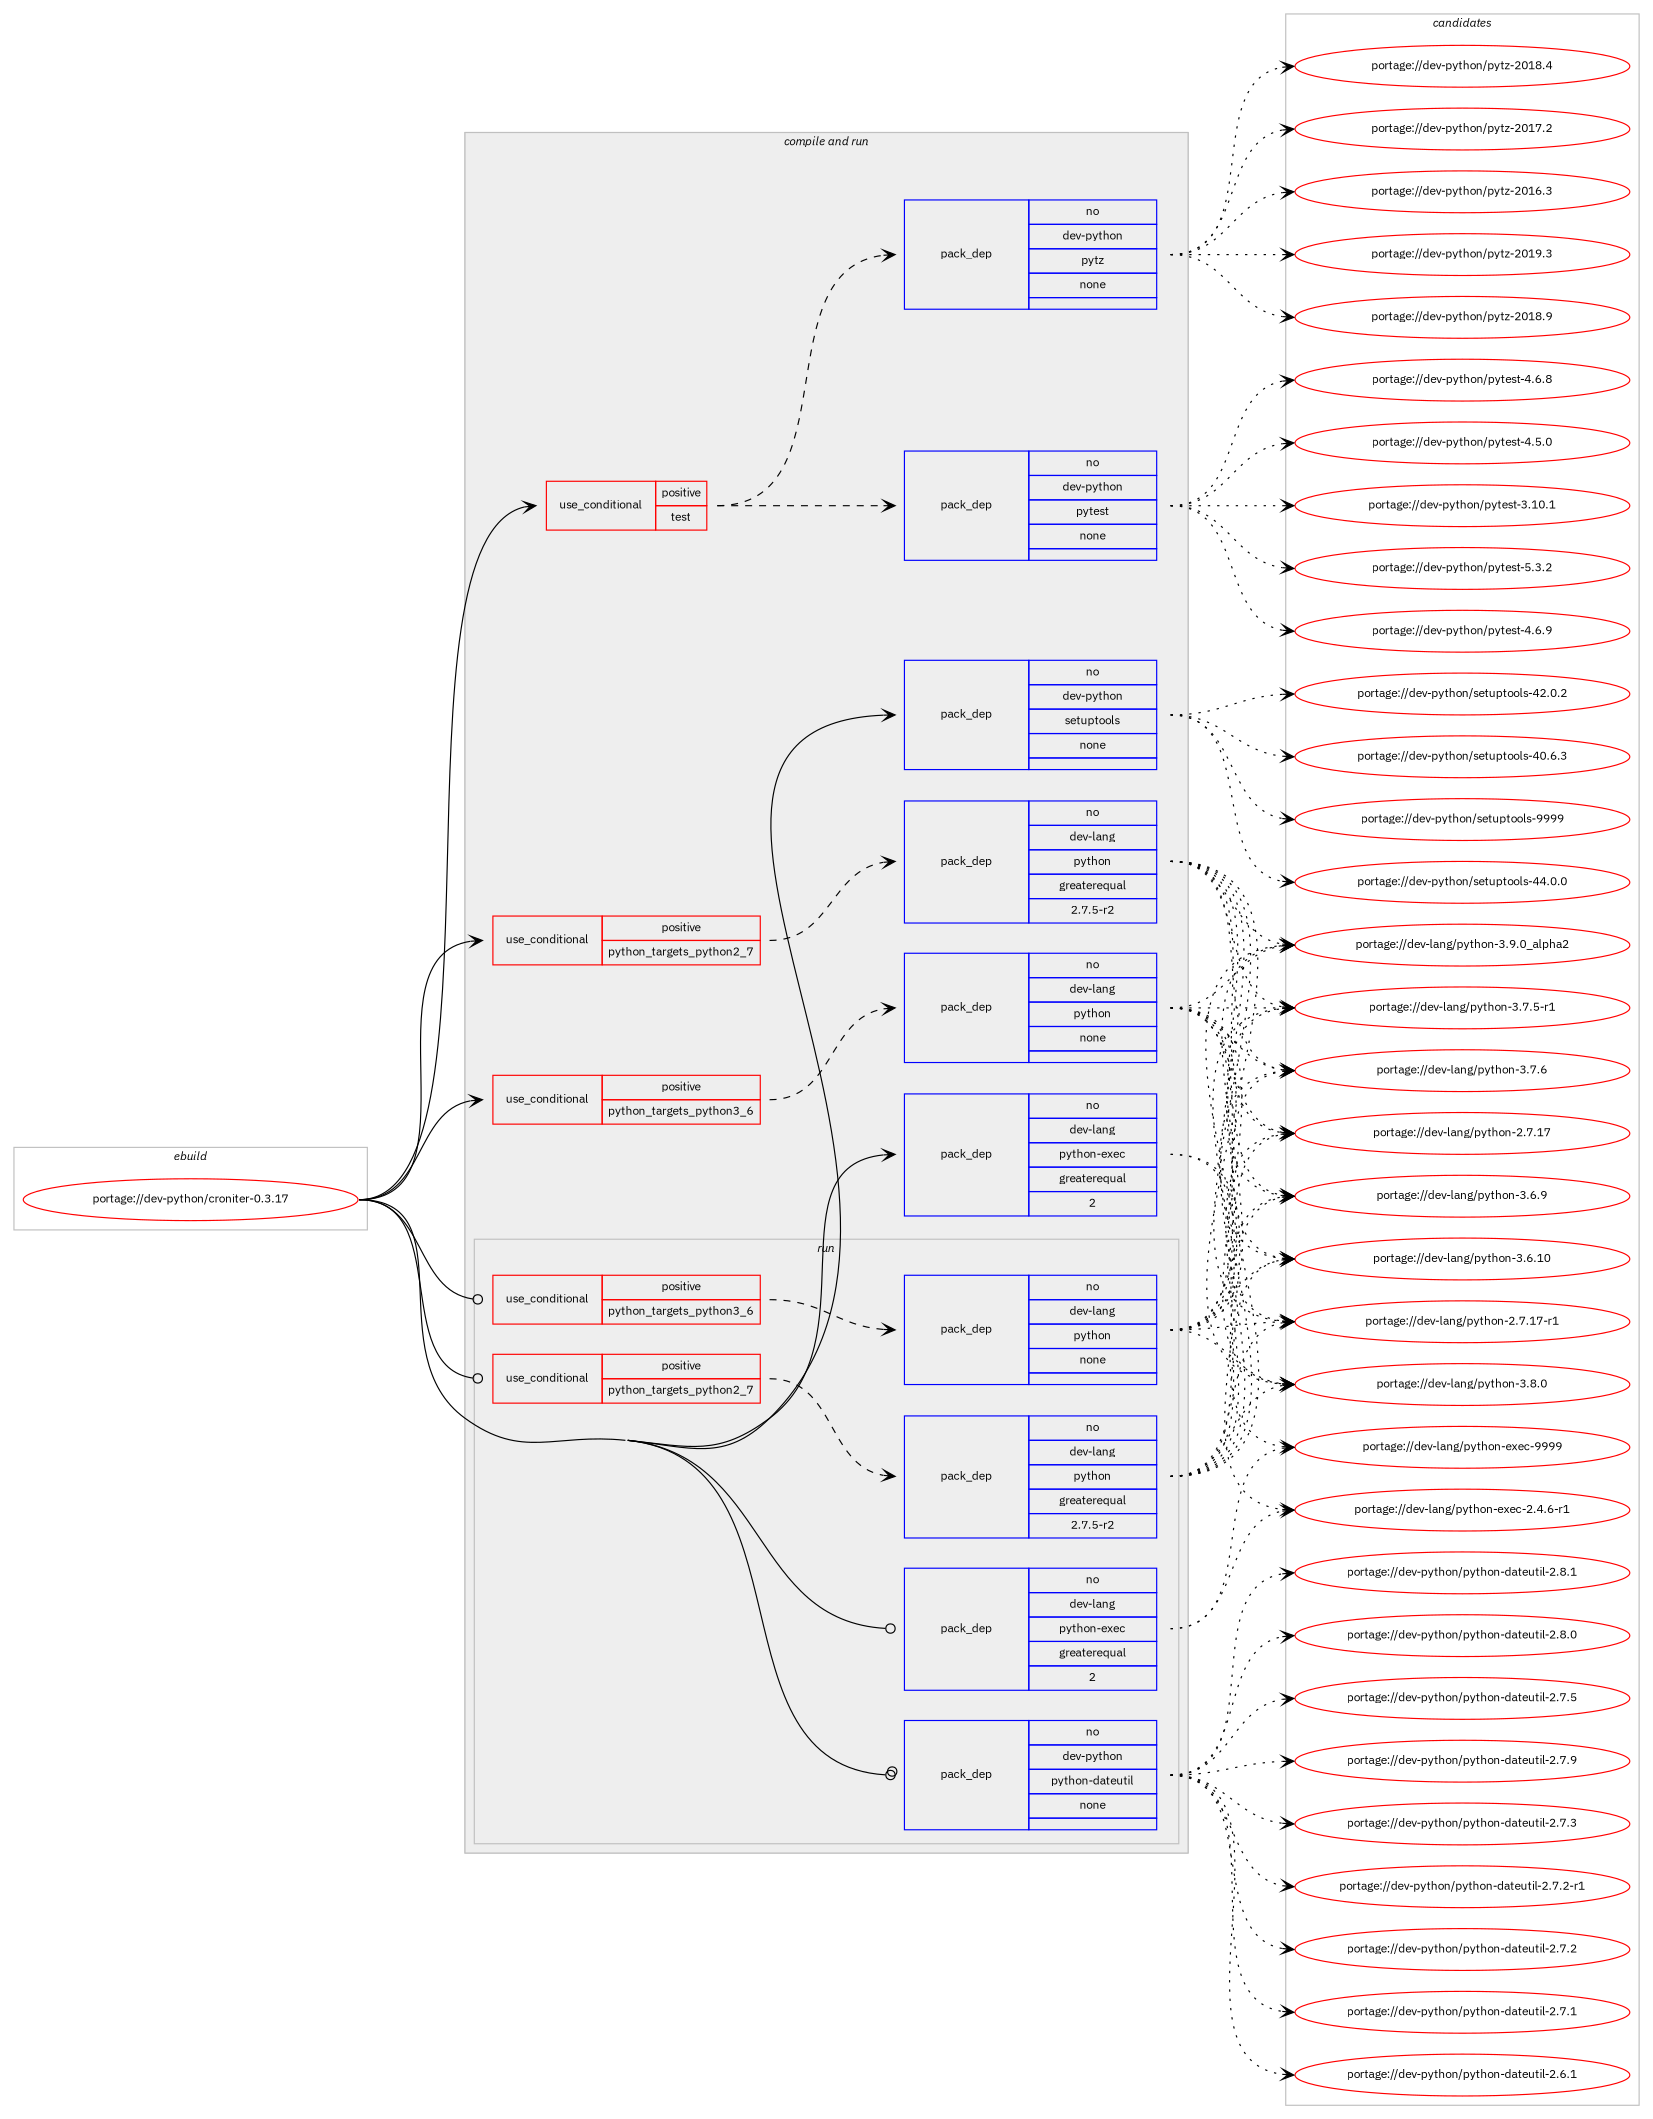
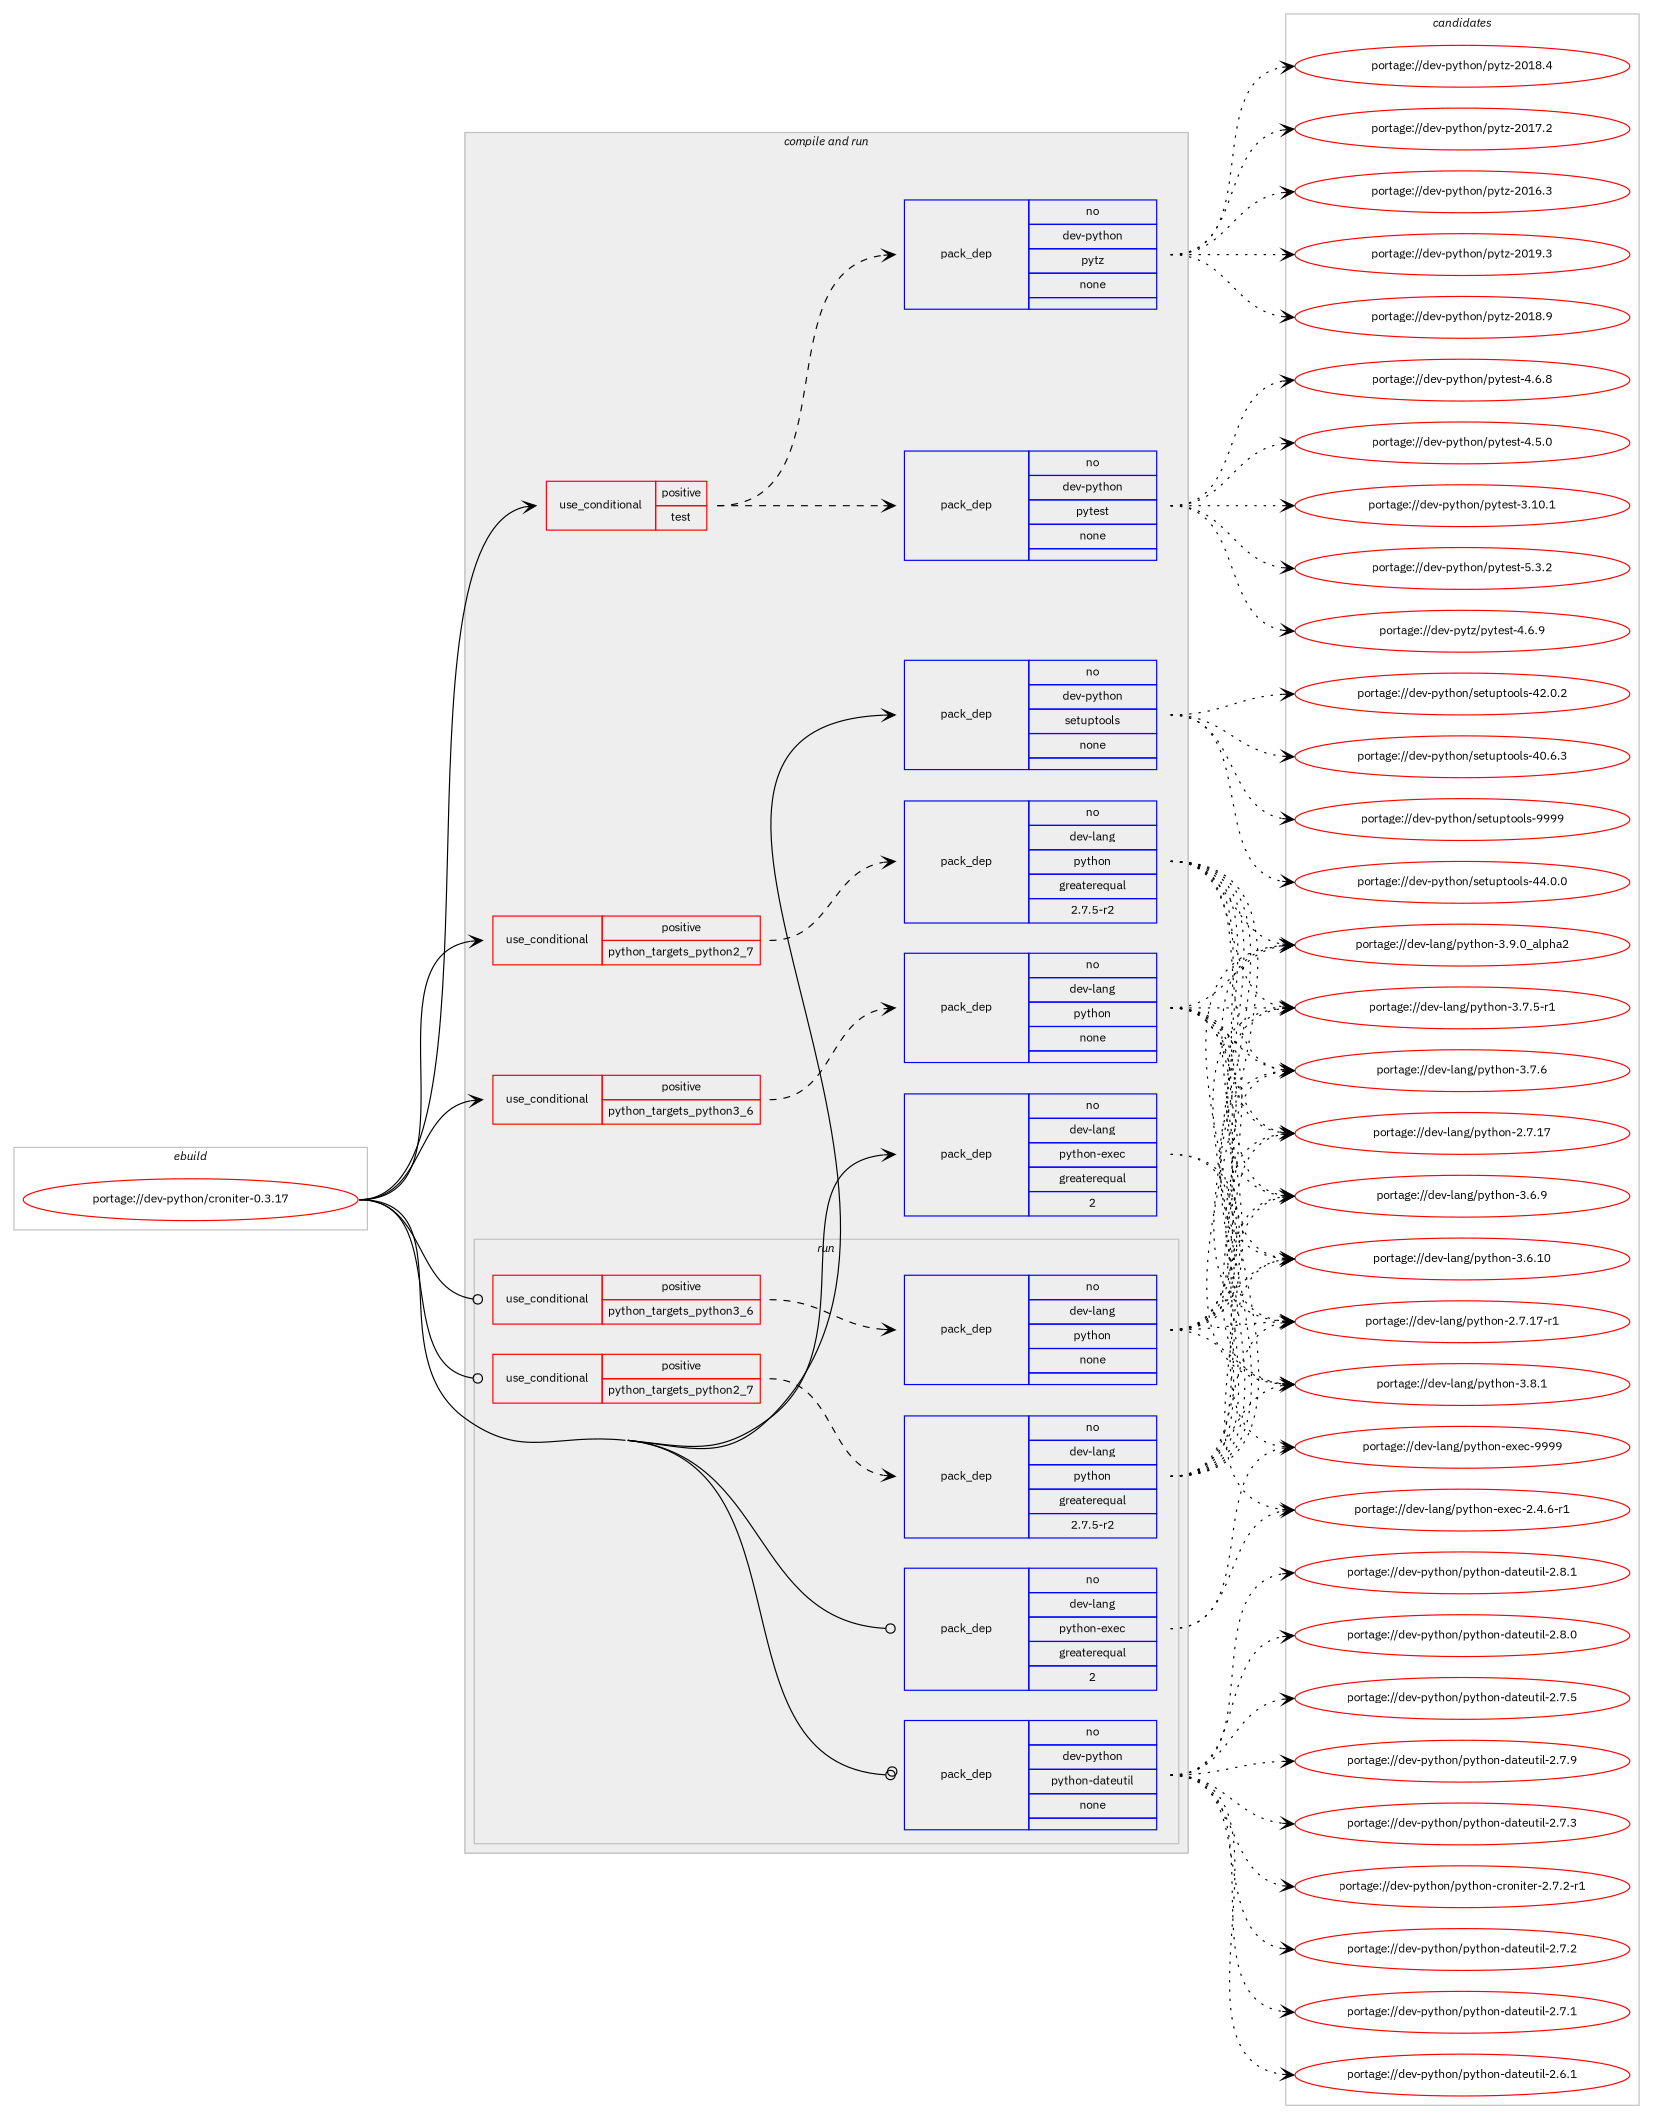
(1462, 631) -> (1462, 631)
(1462, 1385) -> (1462, 1385)
(1462, 1887) -> (1462, 1887)
